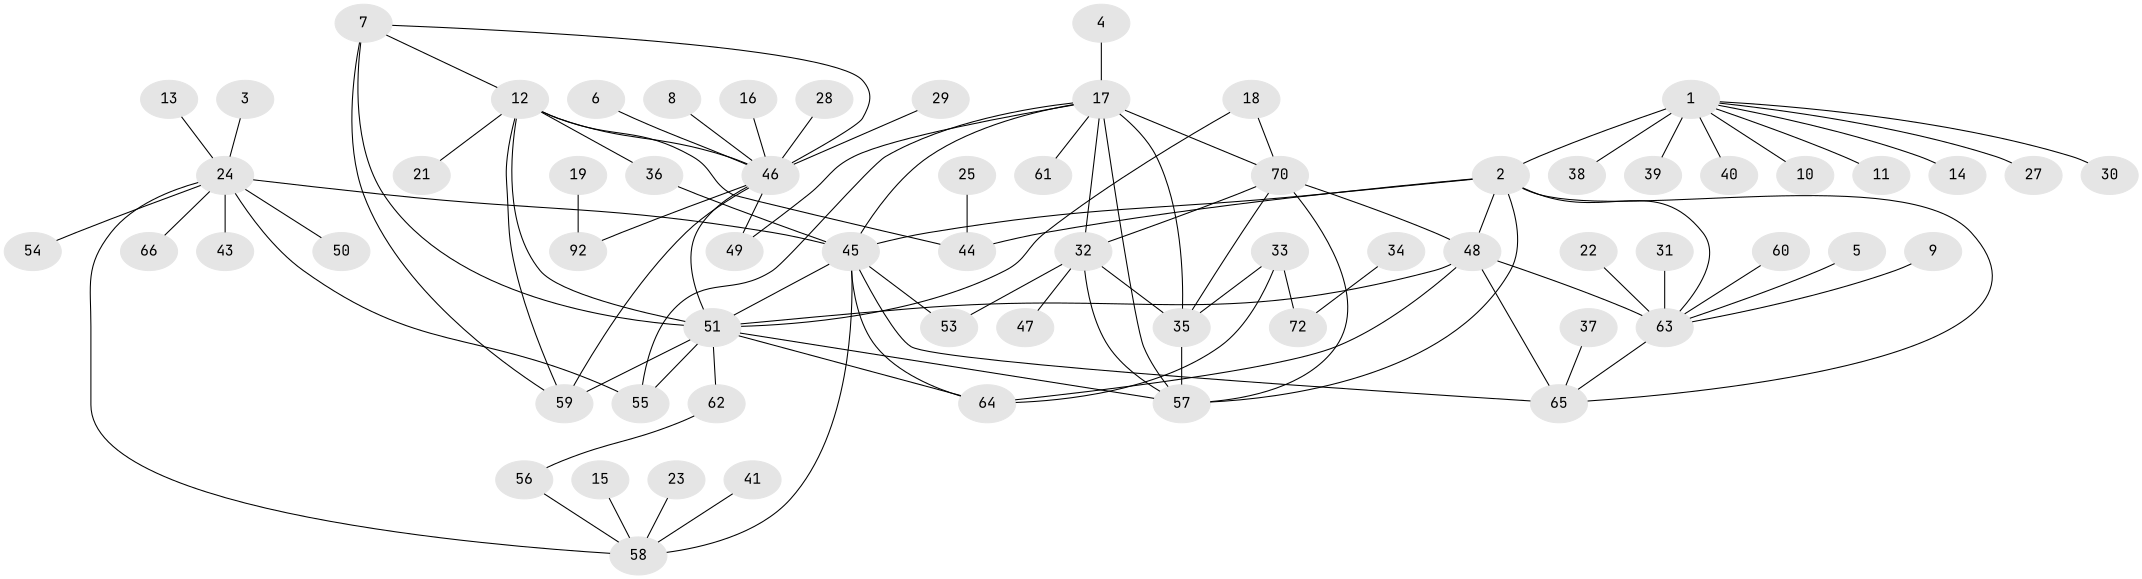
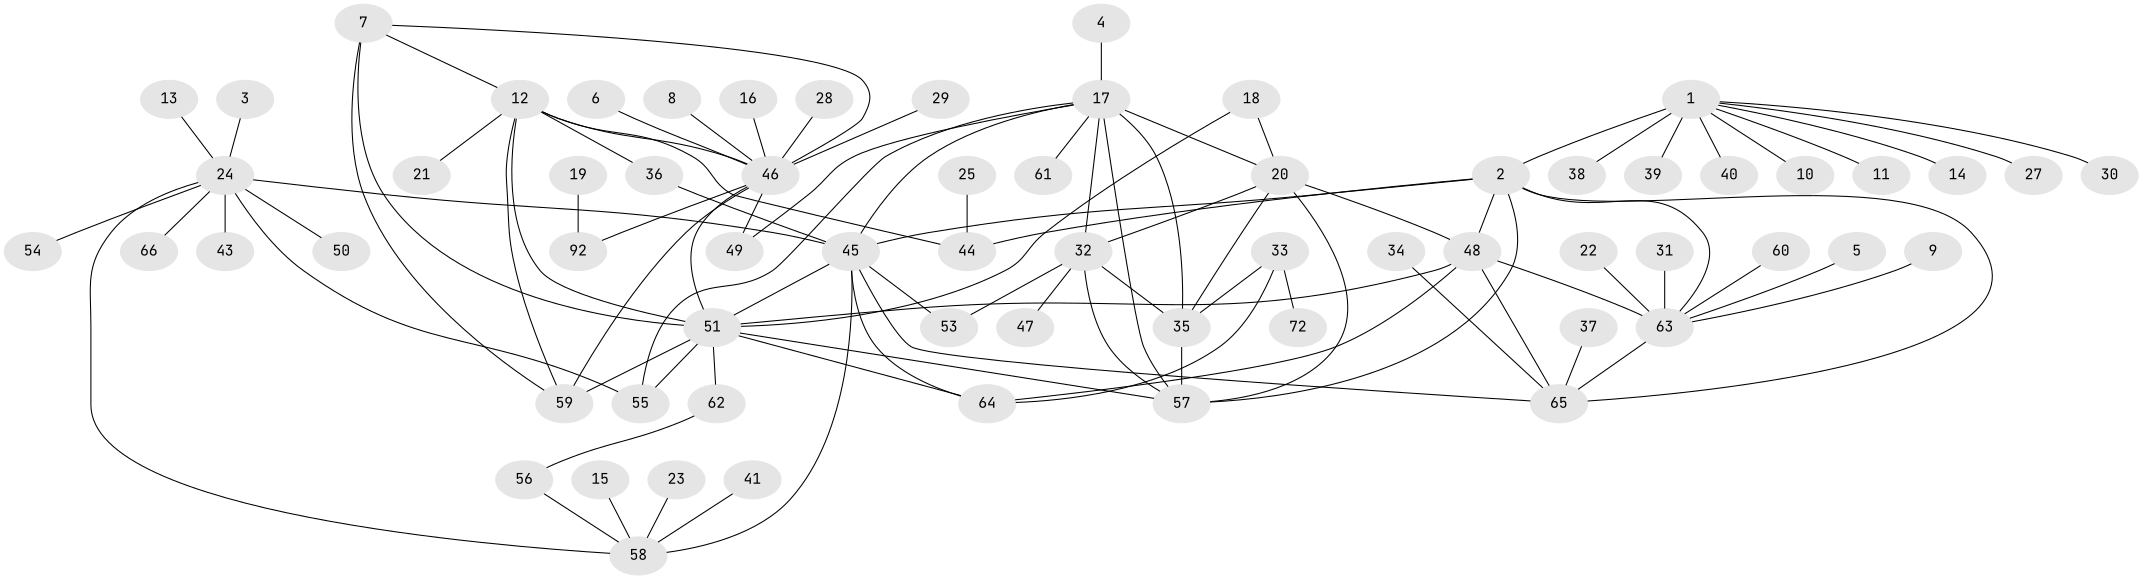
(1280, 175) -> (1280, 175)
(1358, 282) -> (1478, 328)
